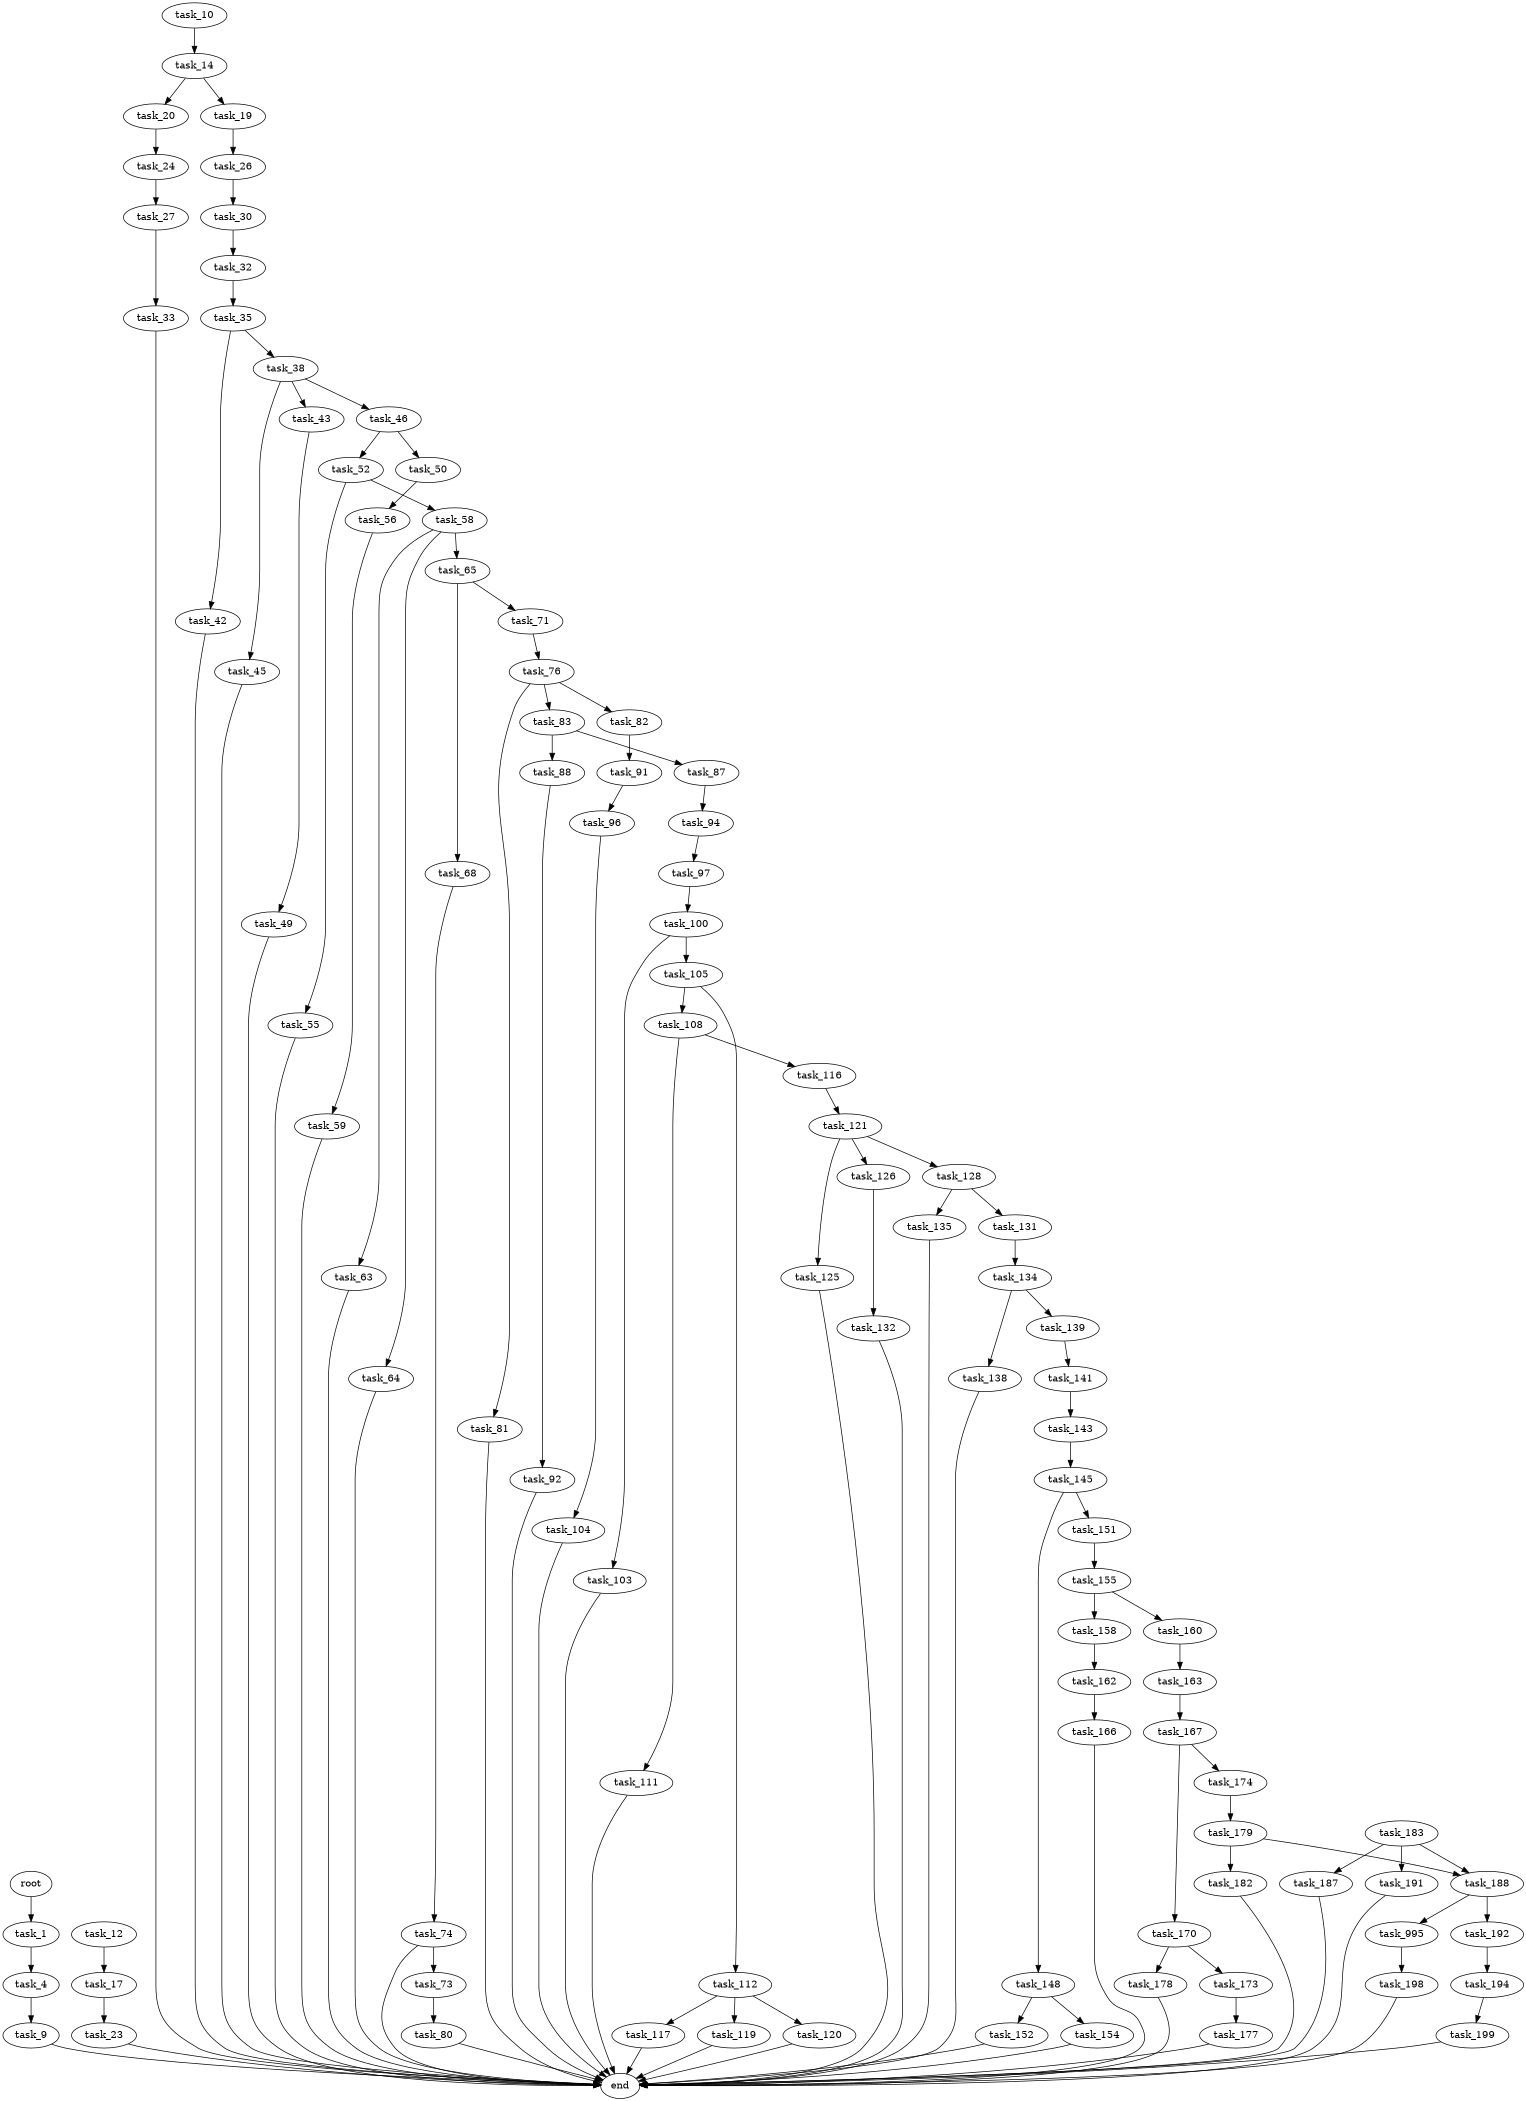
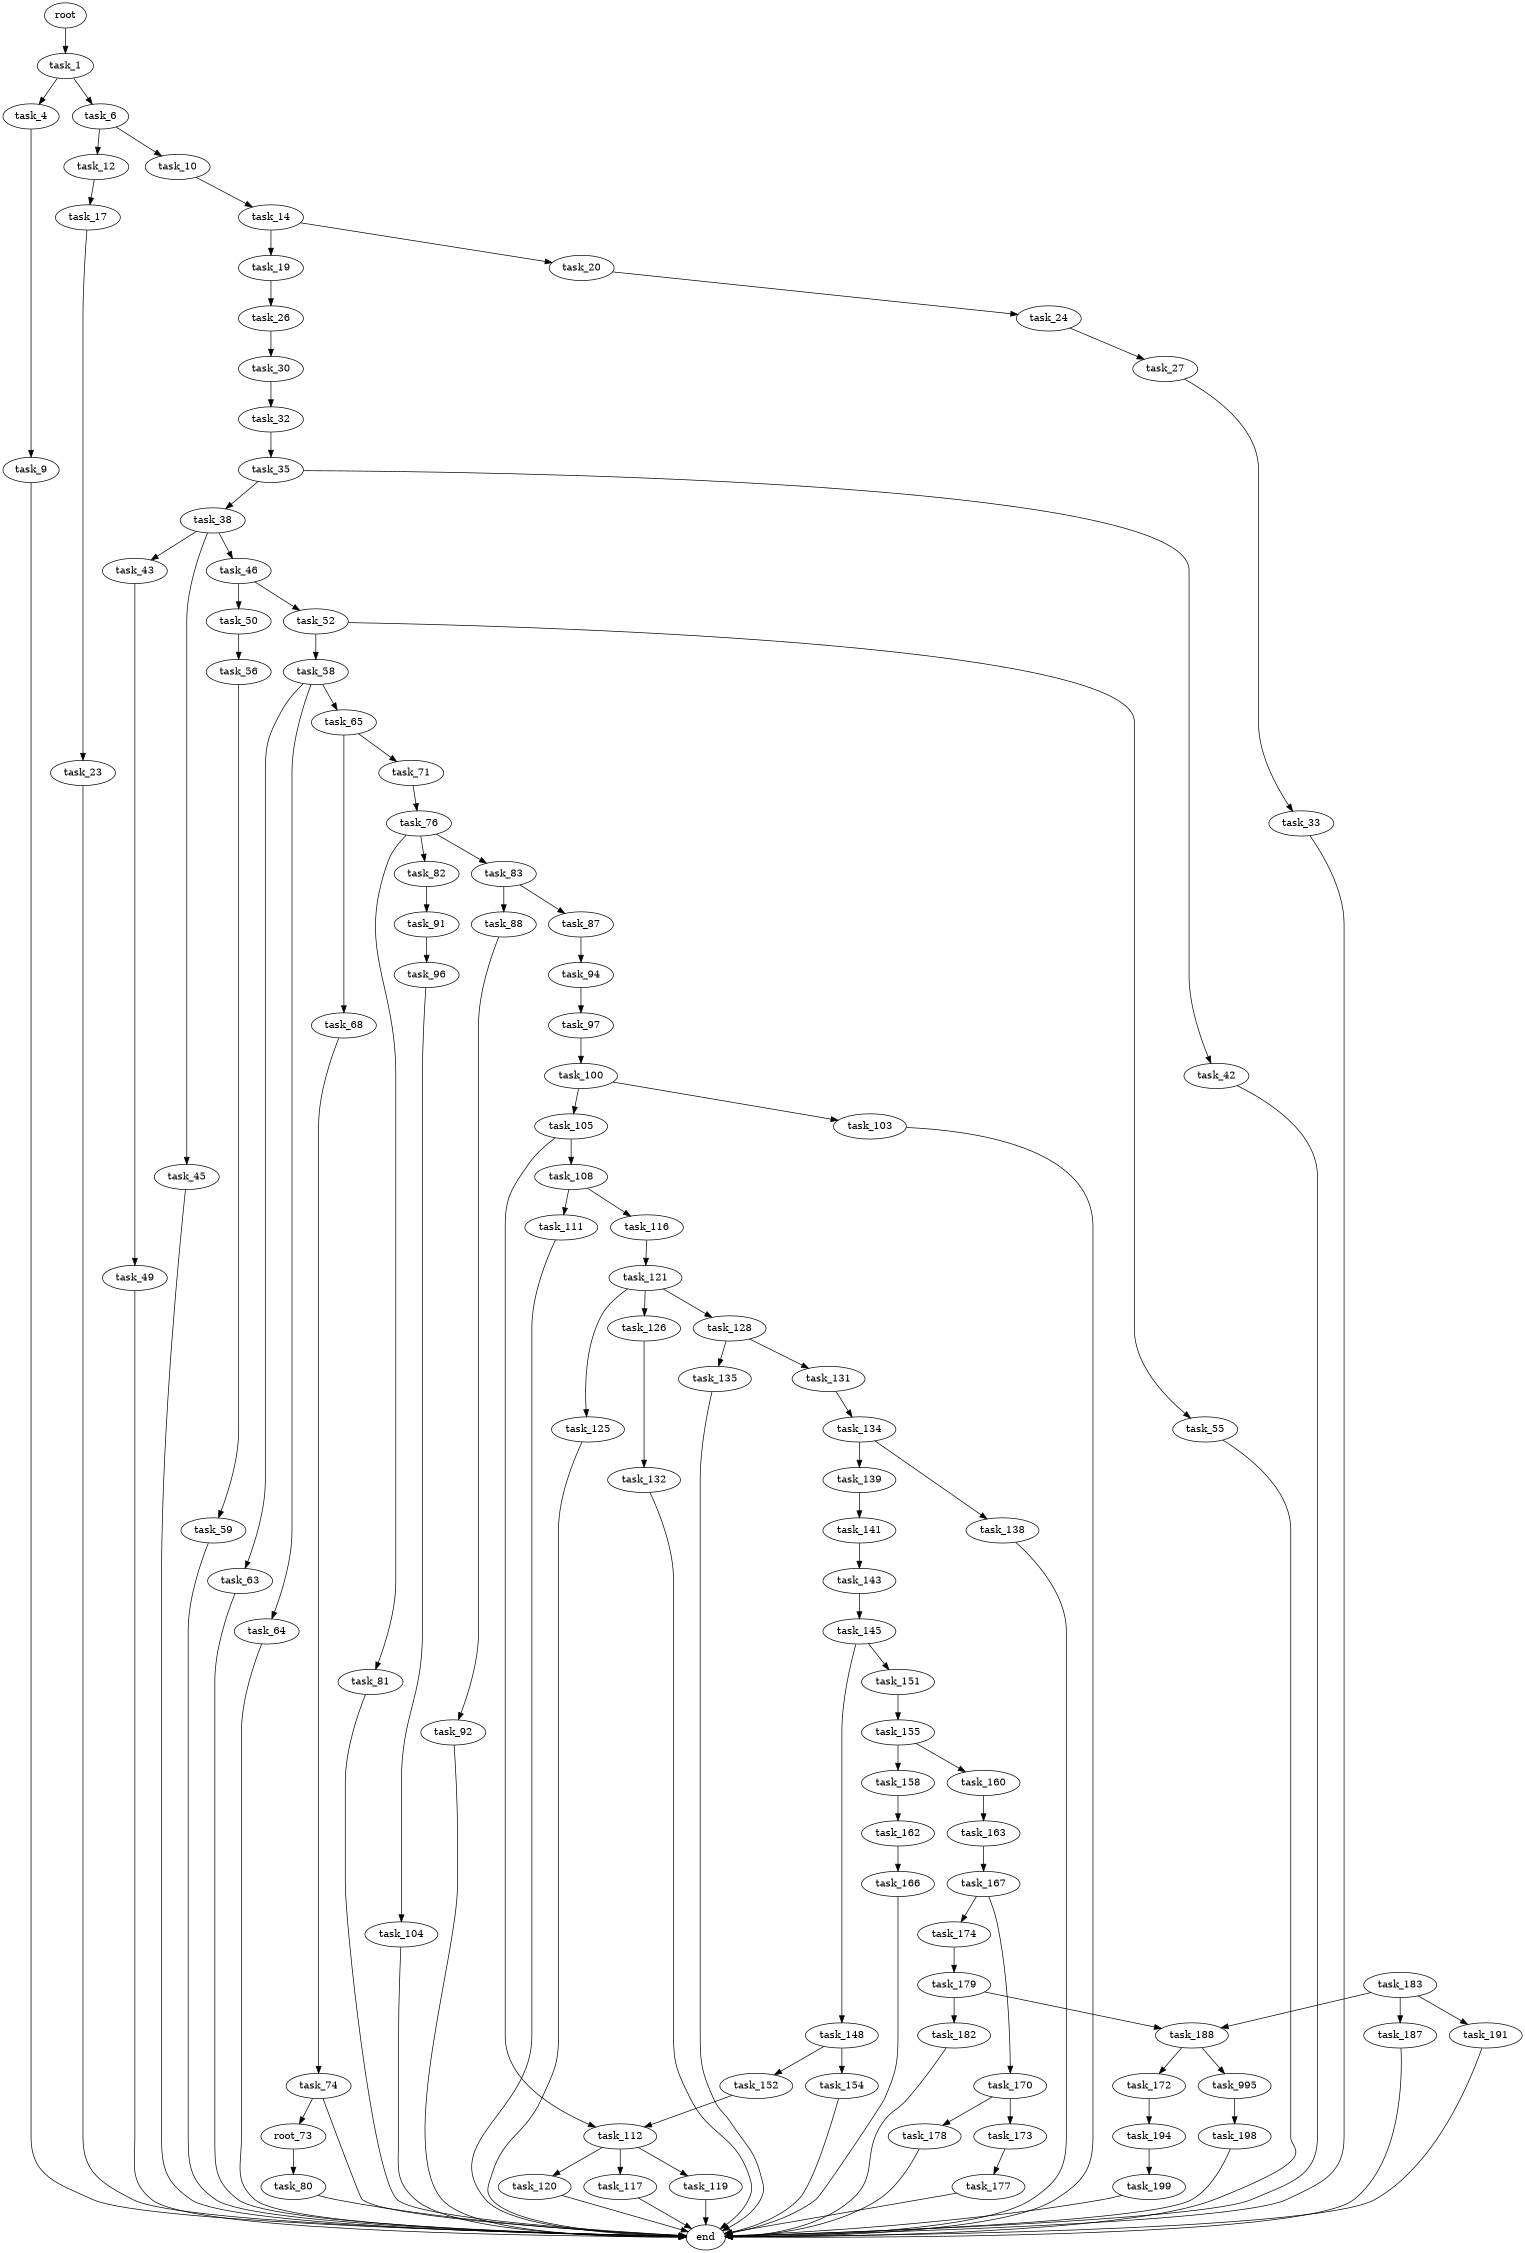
none -> (101, 116)
(1487, 1934) -> (1149, 2086)
(434, 1985) -> (293, 2136)
(816, 2069) -> (692, 2110)
